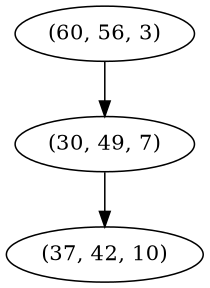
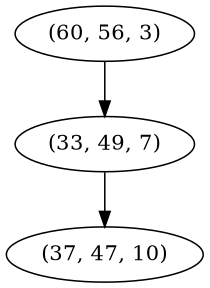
(105, 144) -> (105, 144)
(105, 255) -> (105, 255)
